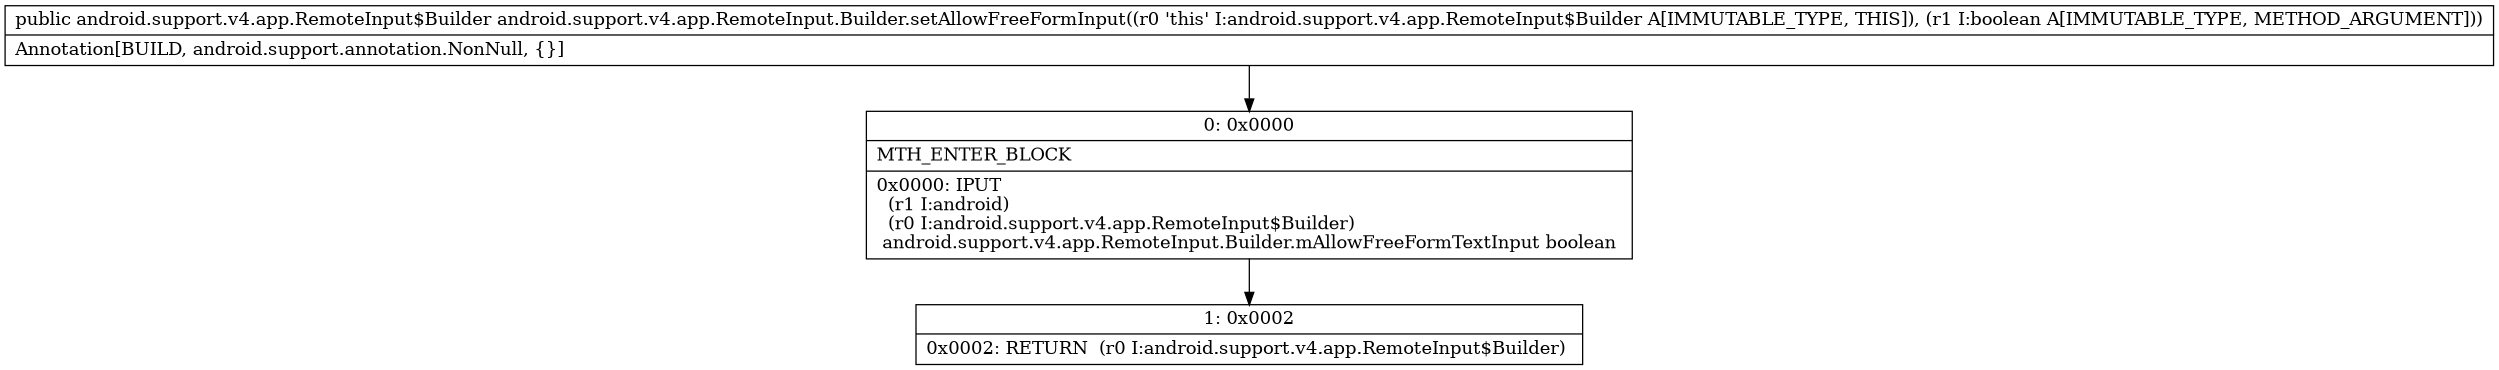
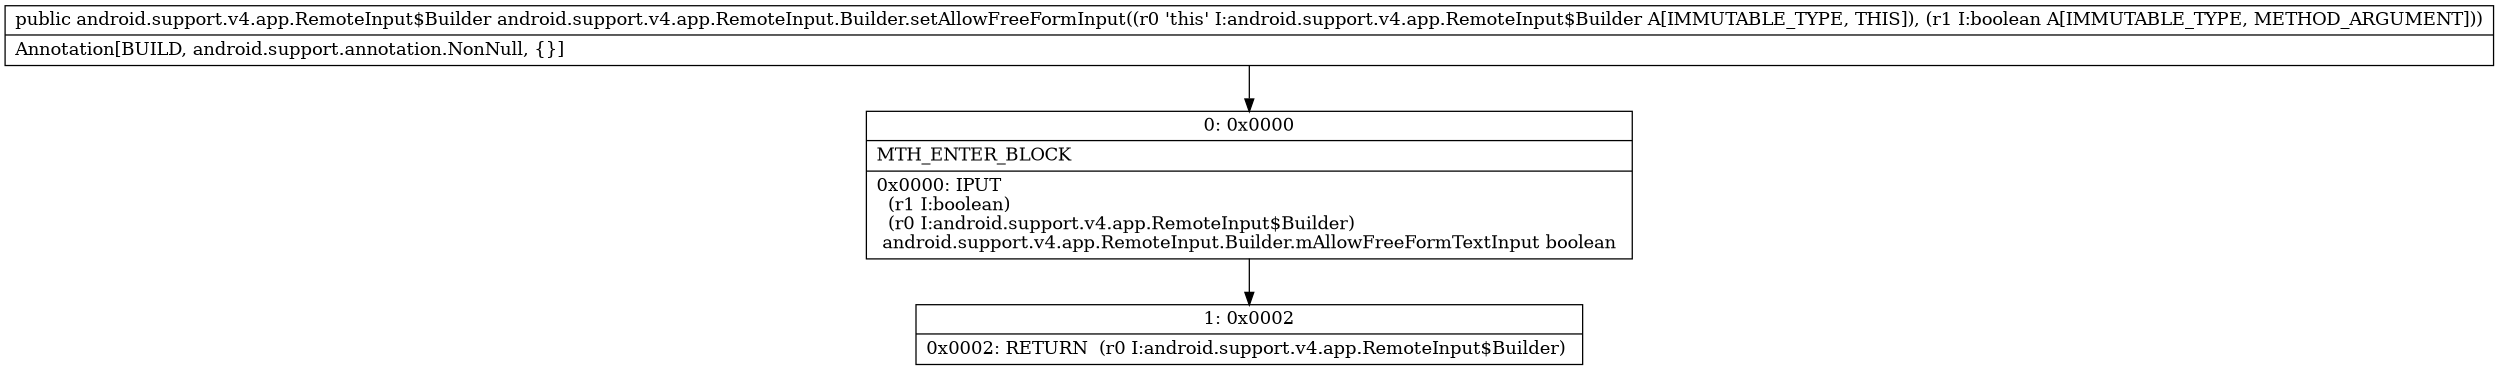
(943, 205) -> (944, 205)
